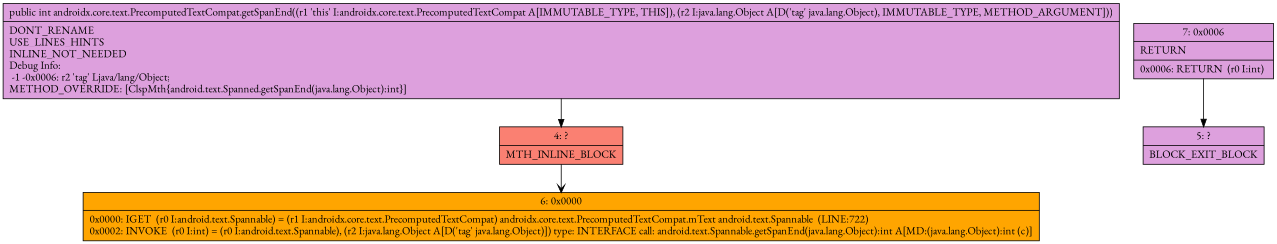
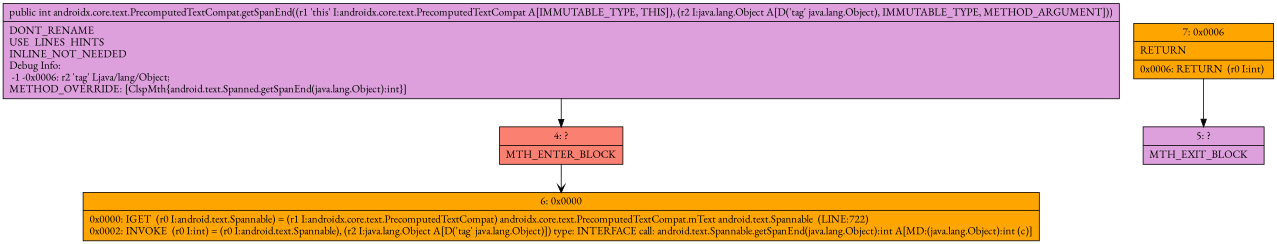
(1204, 51) -> (1204, 51)
(561, 155) -> (561, 155)
(1204, 155) -> (1199, 155)
